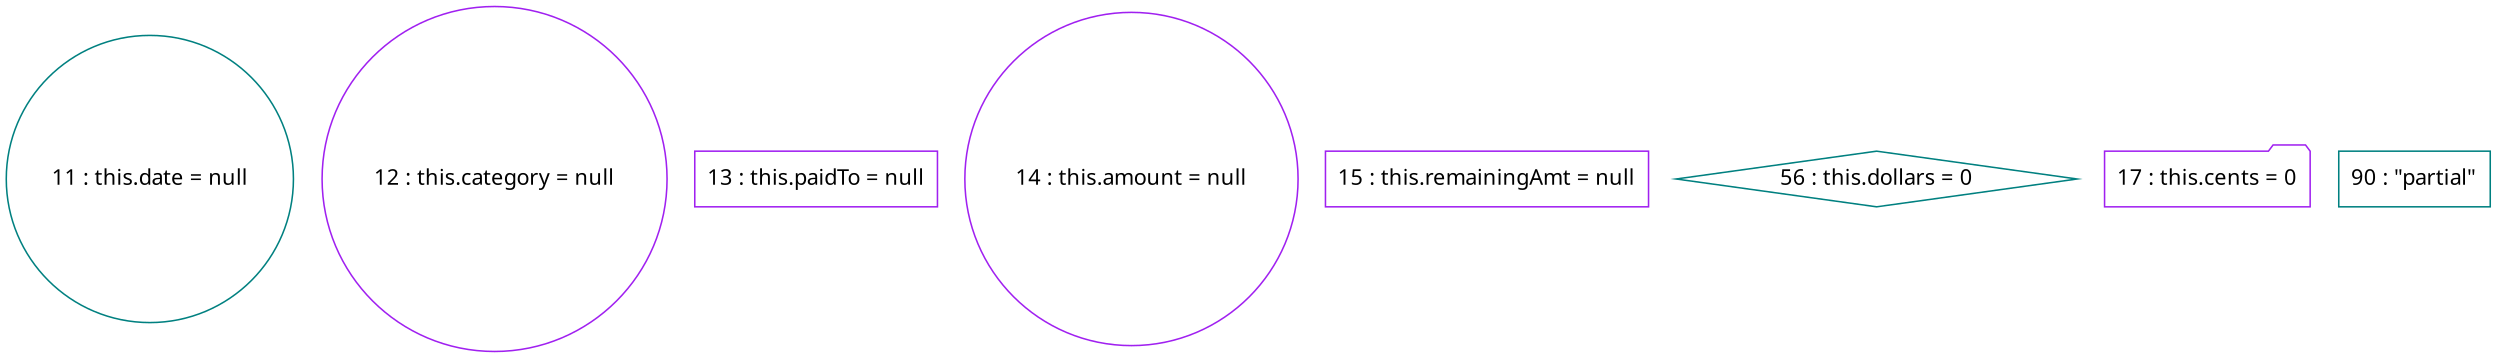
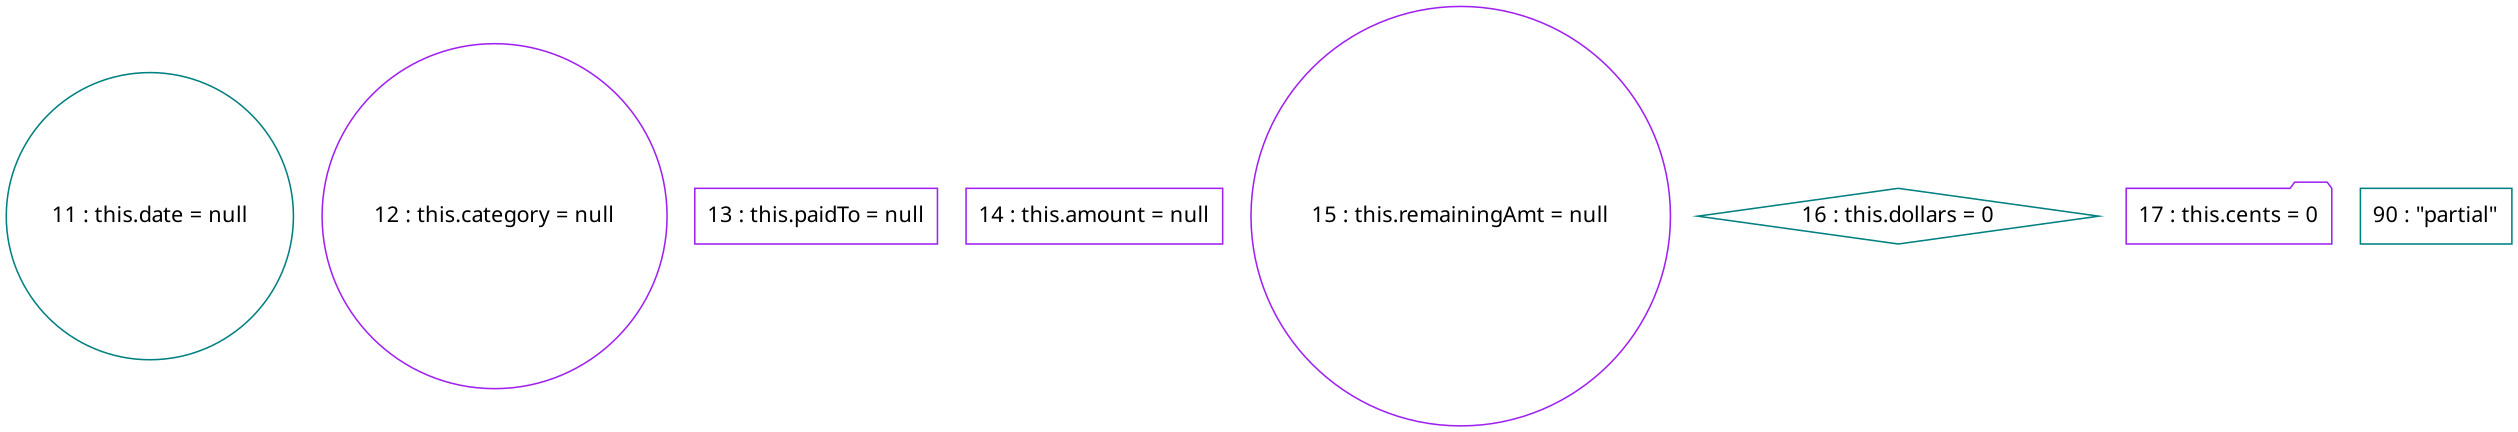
(1131, 179) -> (1094, 216)
(1487, 179) -> (1461, 216)
(1876, 179) -> (1898, 216)
